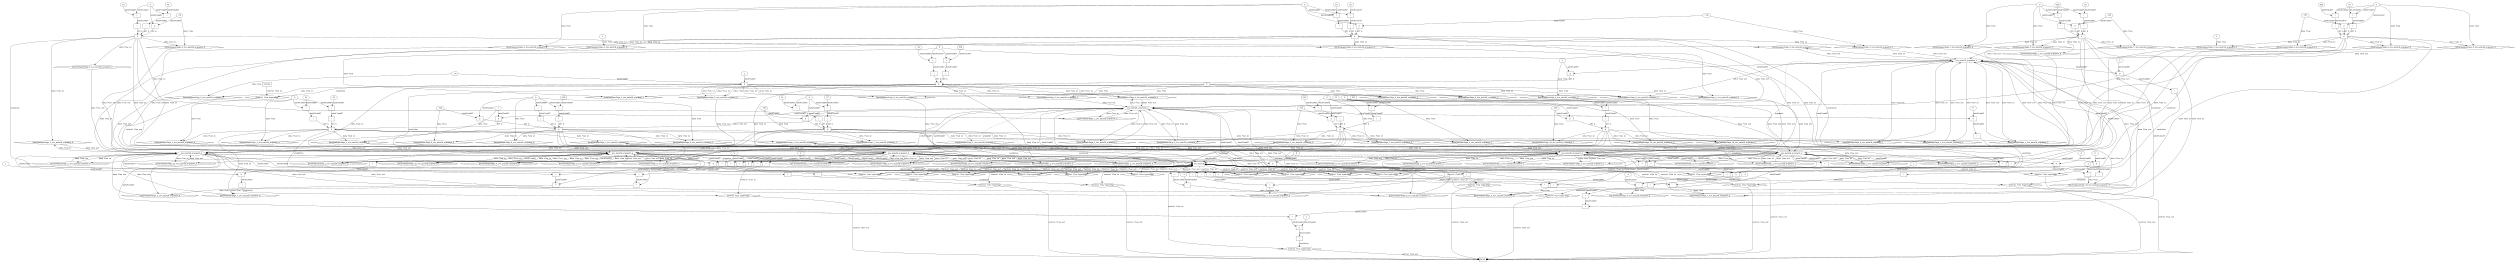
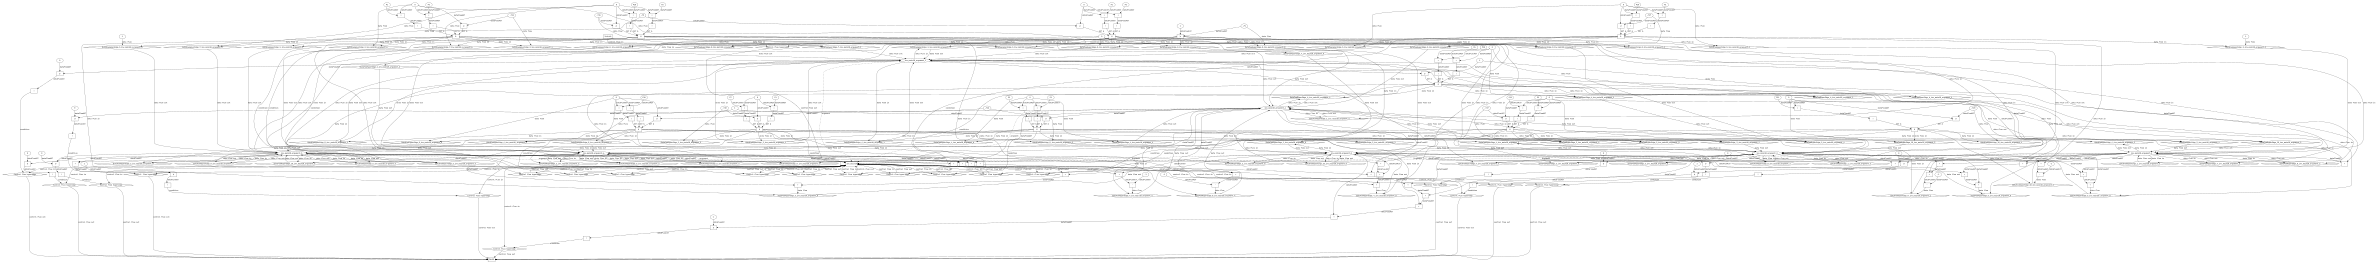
(1784, 65) -> (1007, 54)
(1754, 145) -> (2210, 148)
(1726, 148) -> (2181, 148)
(418, 164) -> none
